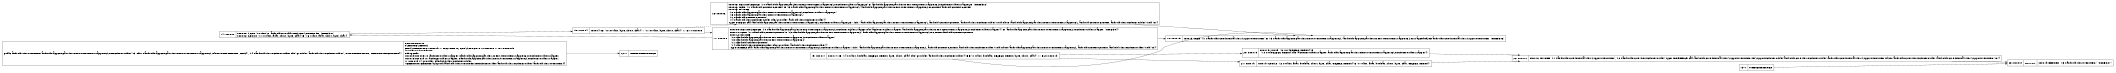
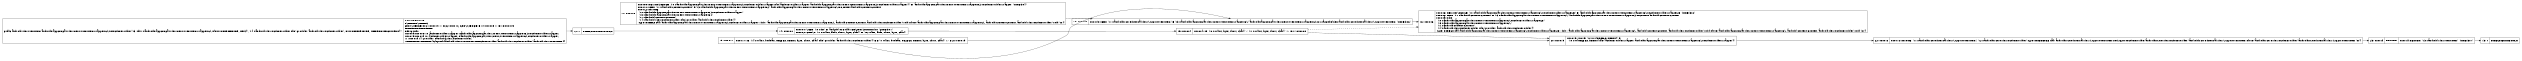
(740, 10) -> (1445, 18)
(1214, 30) -> (1415, 22)
(707, 33) -> (1428, 36)
(532, 36) -> (695, 31)
(643, 53) -> (598, 31)
(1336, 64) -> none
(1890, 66) -> (2477, 41)
(1761, 67) -> (2504, 40)
